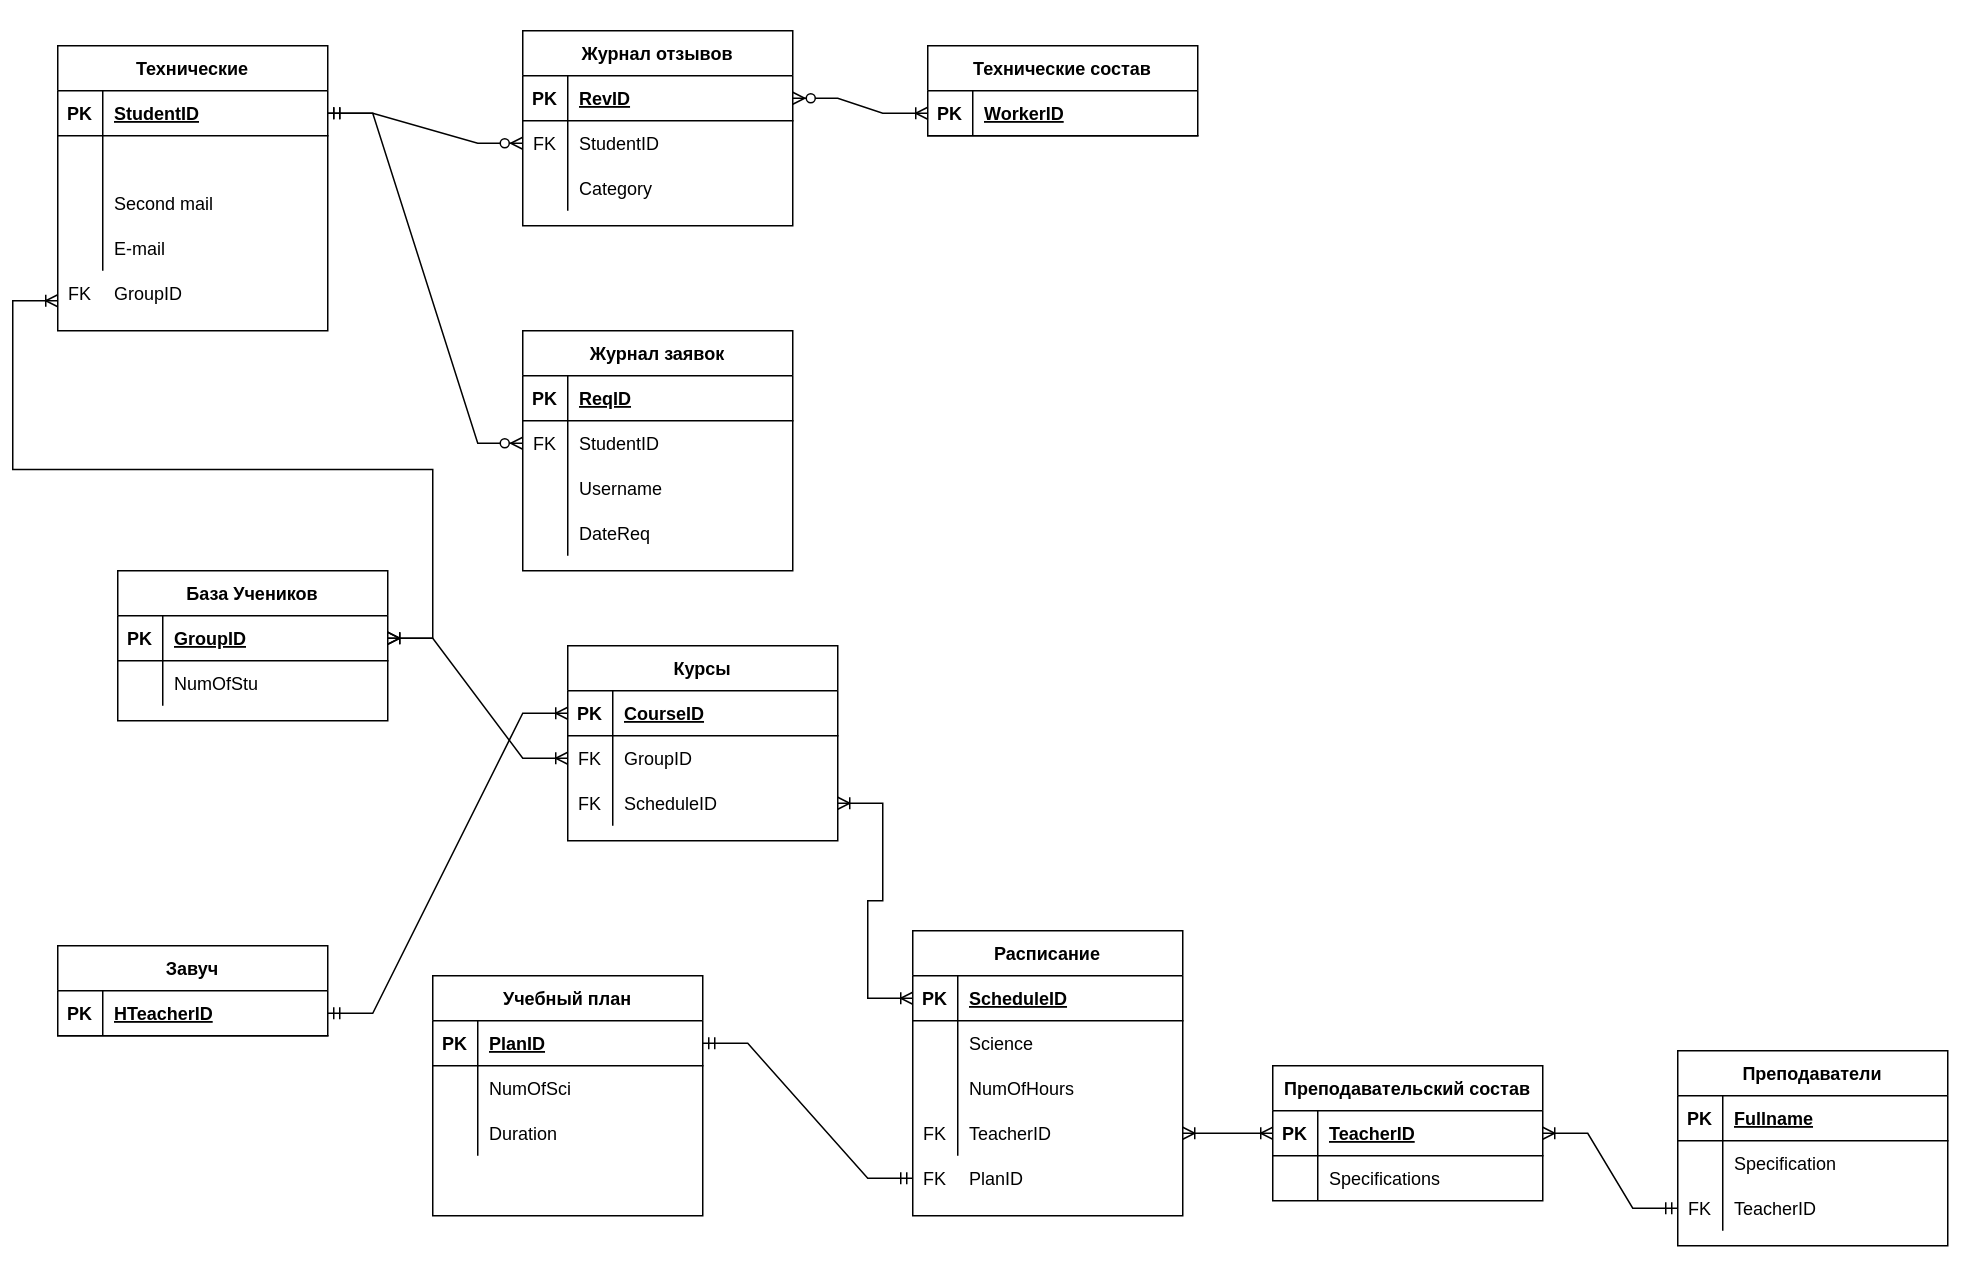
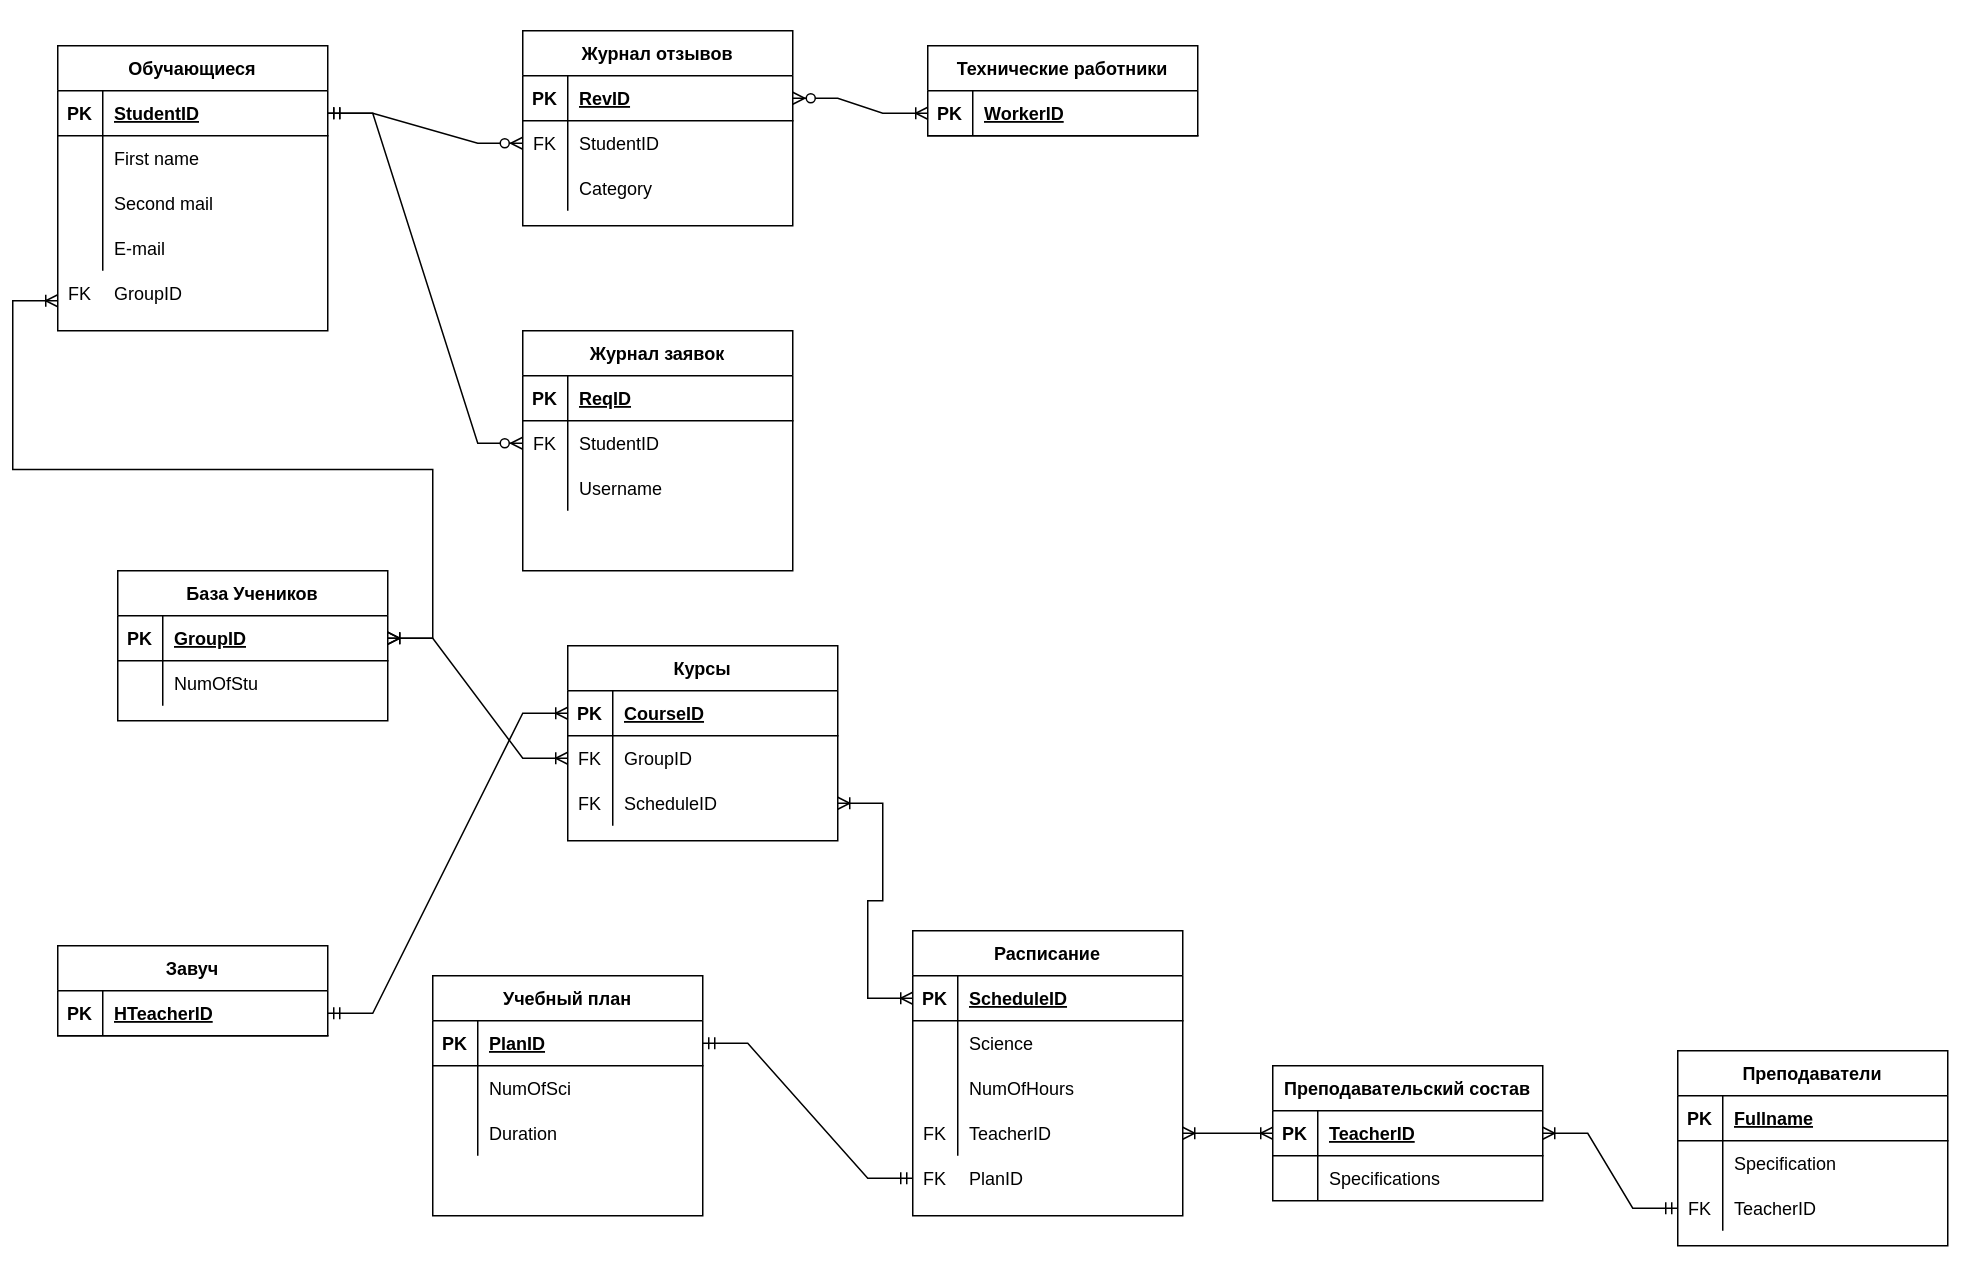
(192, 69) -> (192, 69)
(1062, 69) -> (1062, 69)
none -> (215, 158)
(680, 533) -> none
